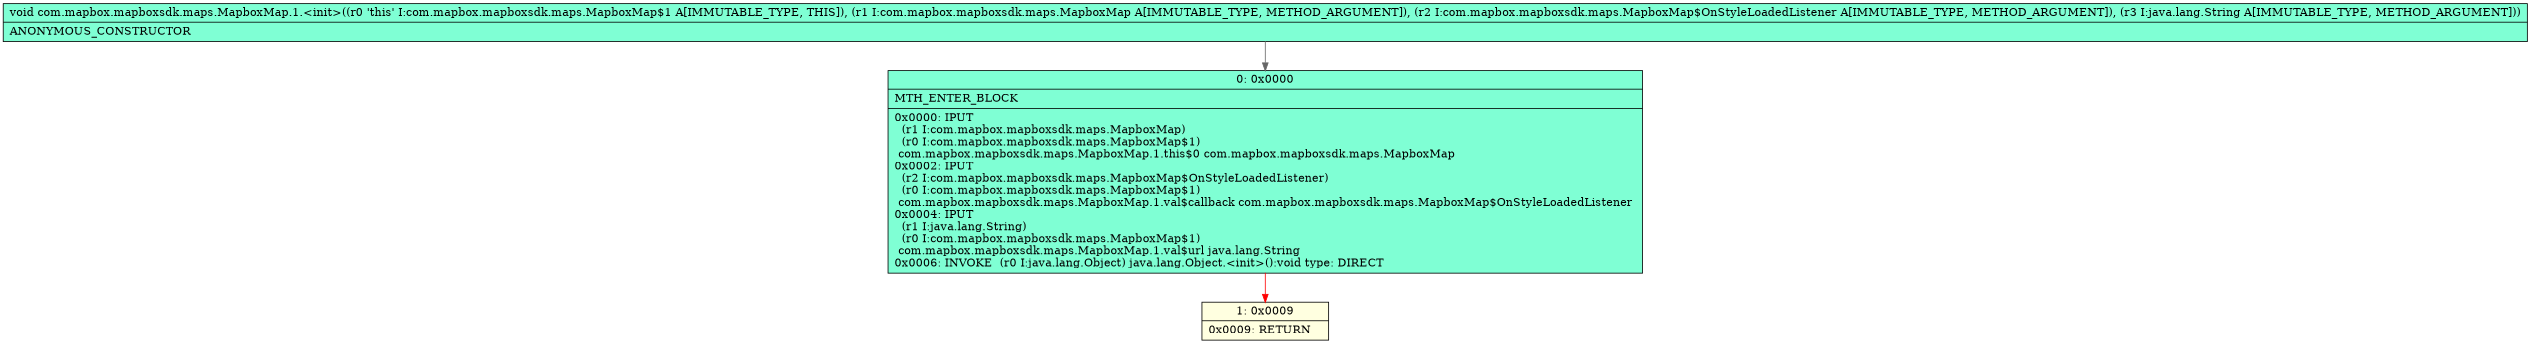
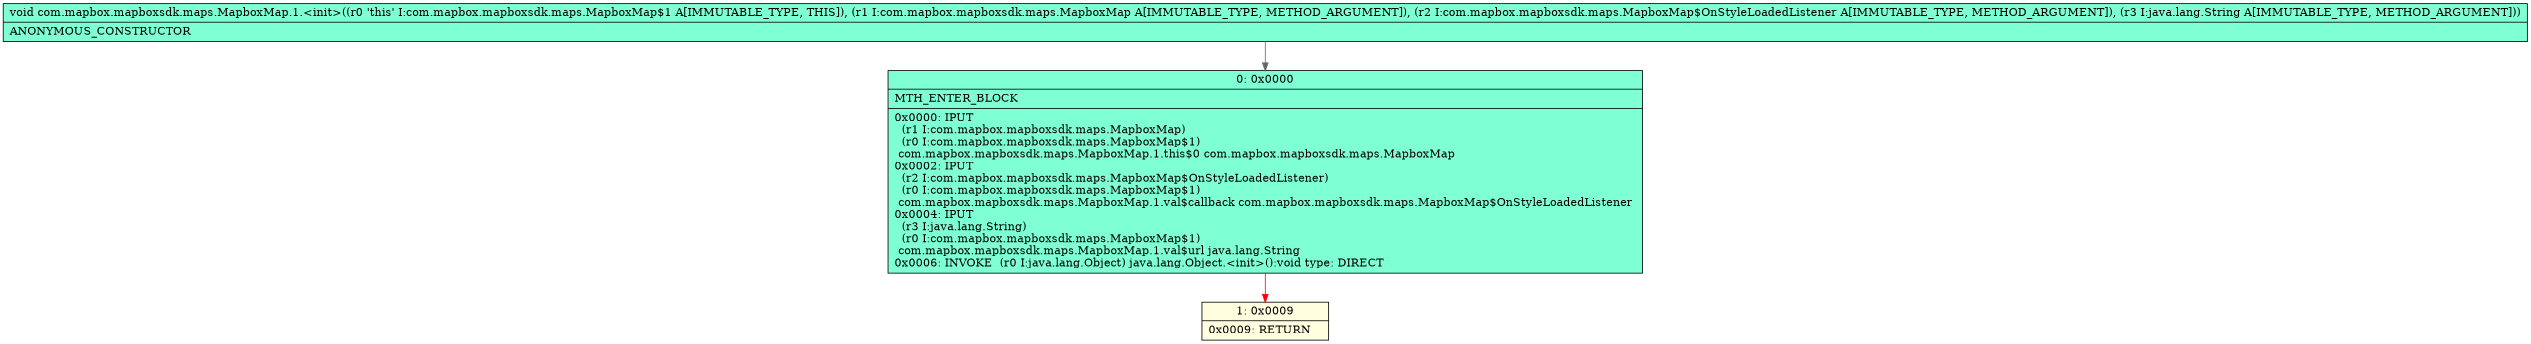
(961, 227) -> (961, 227)
